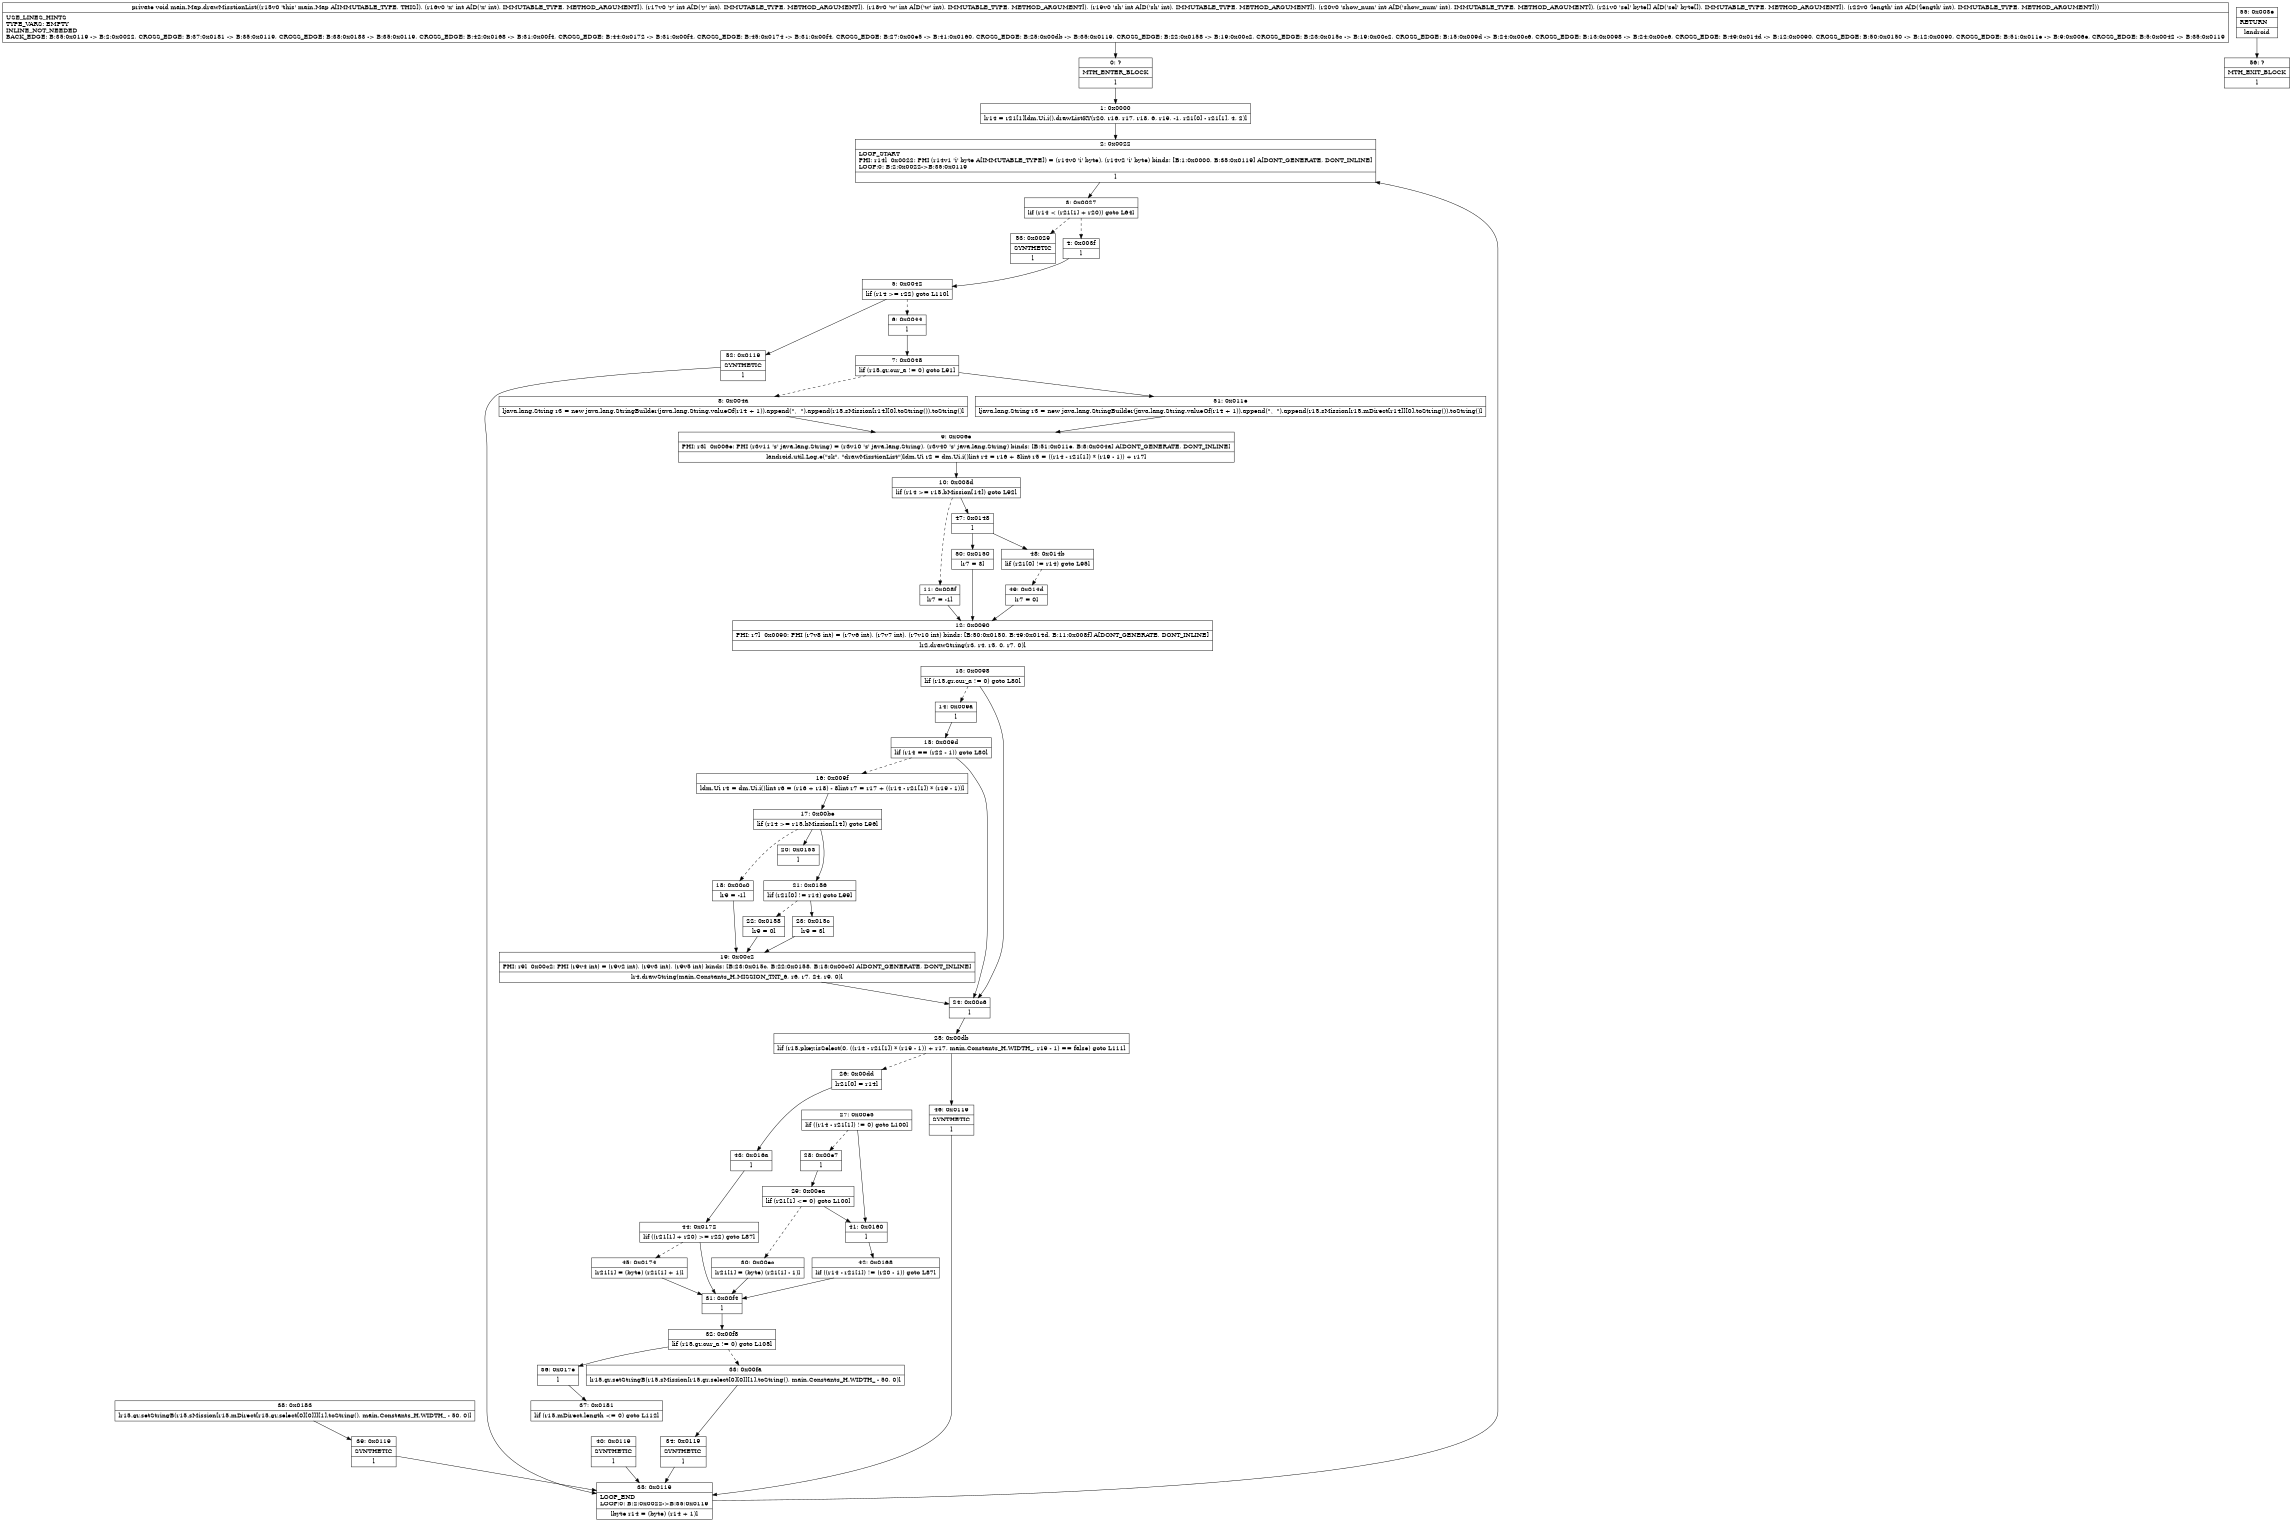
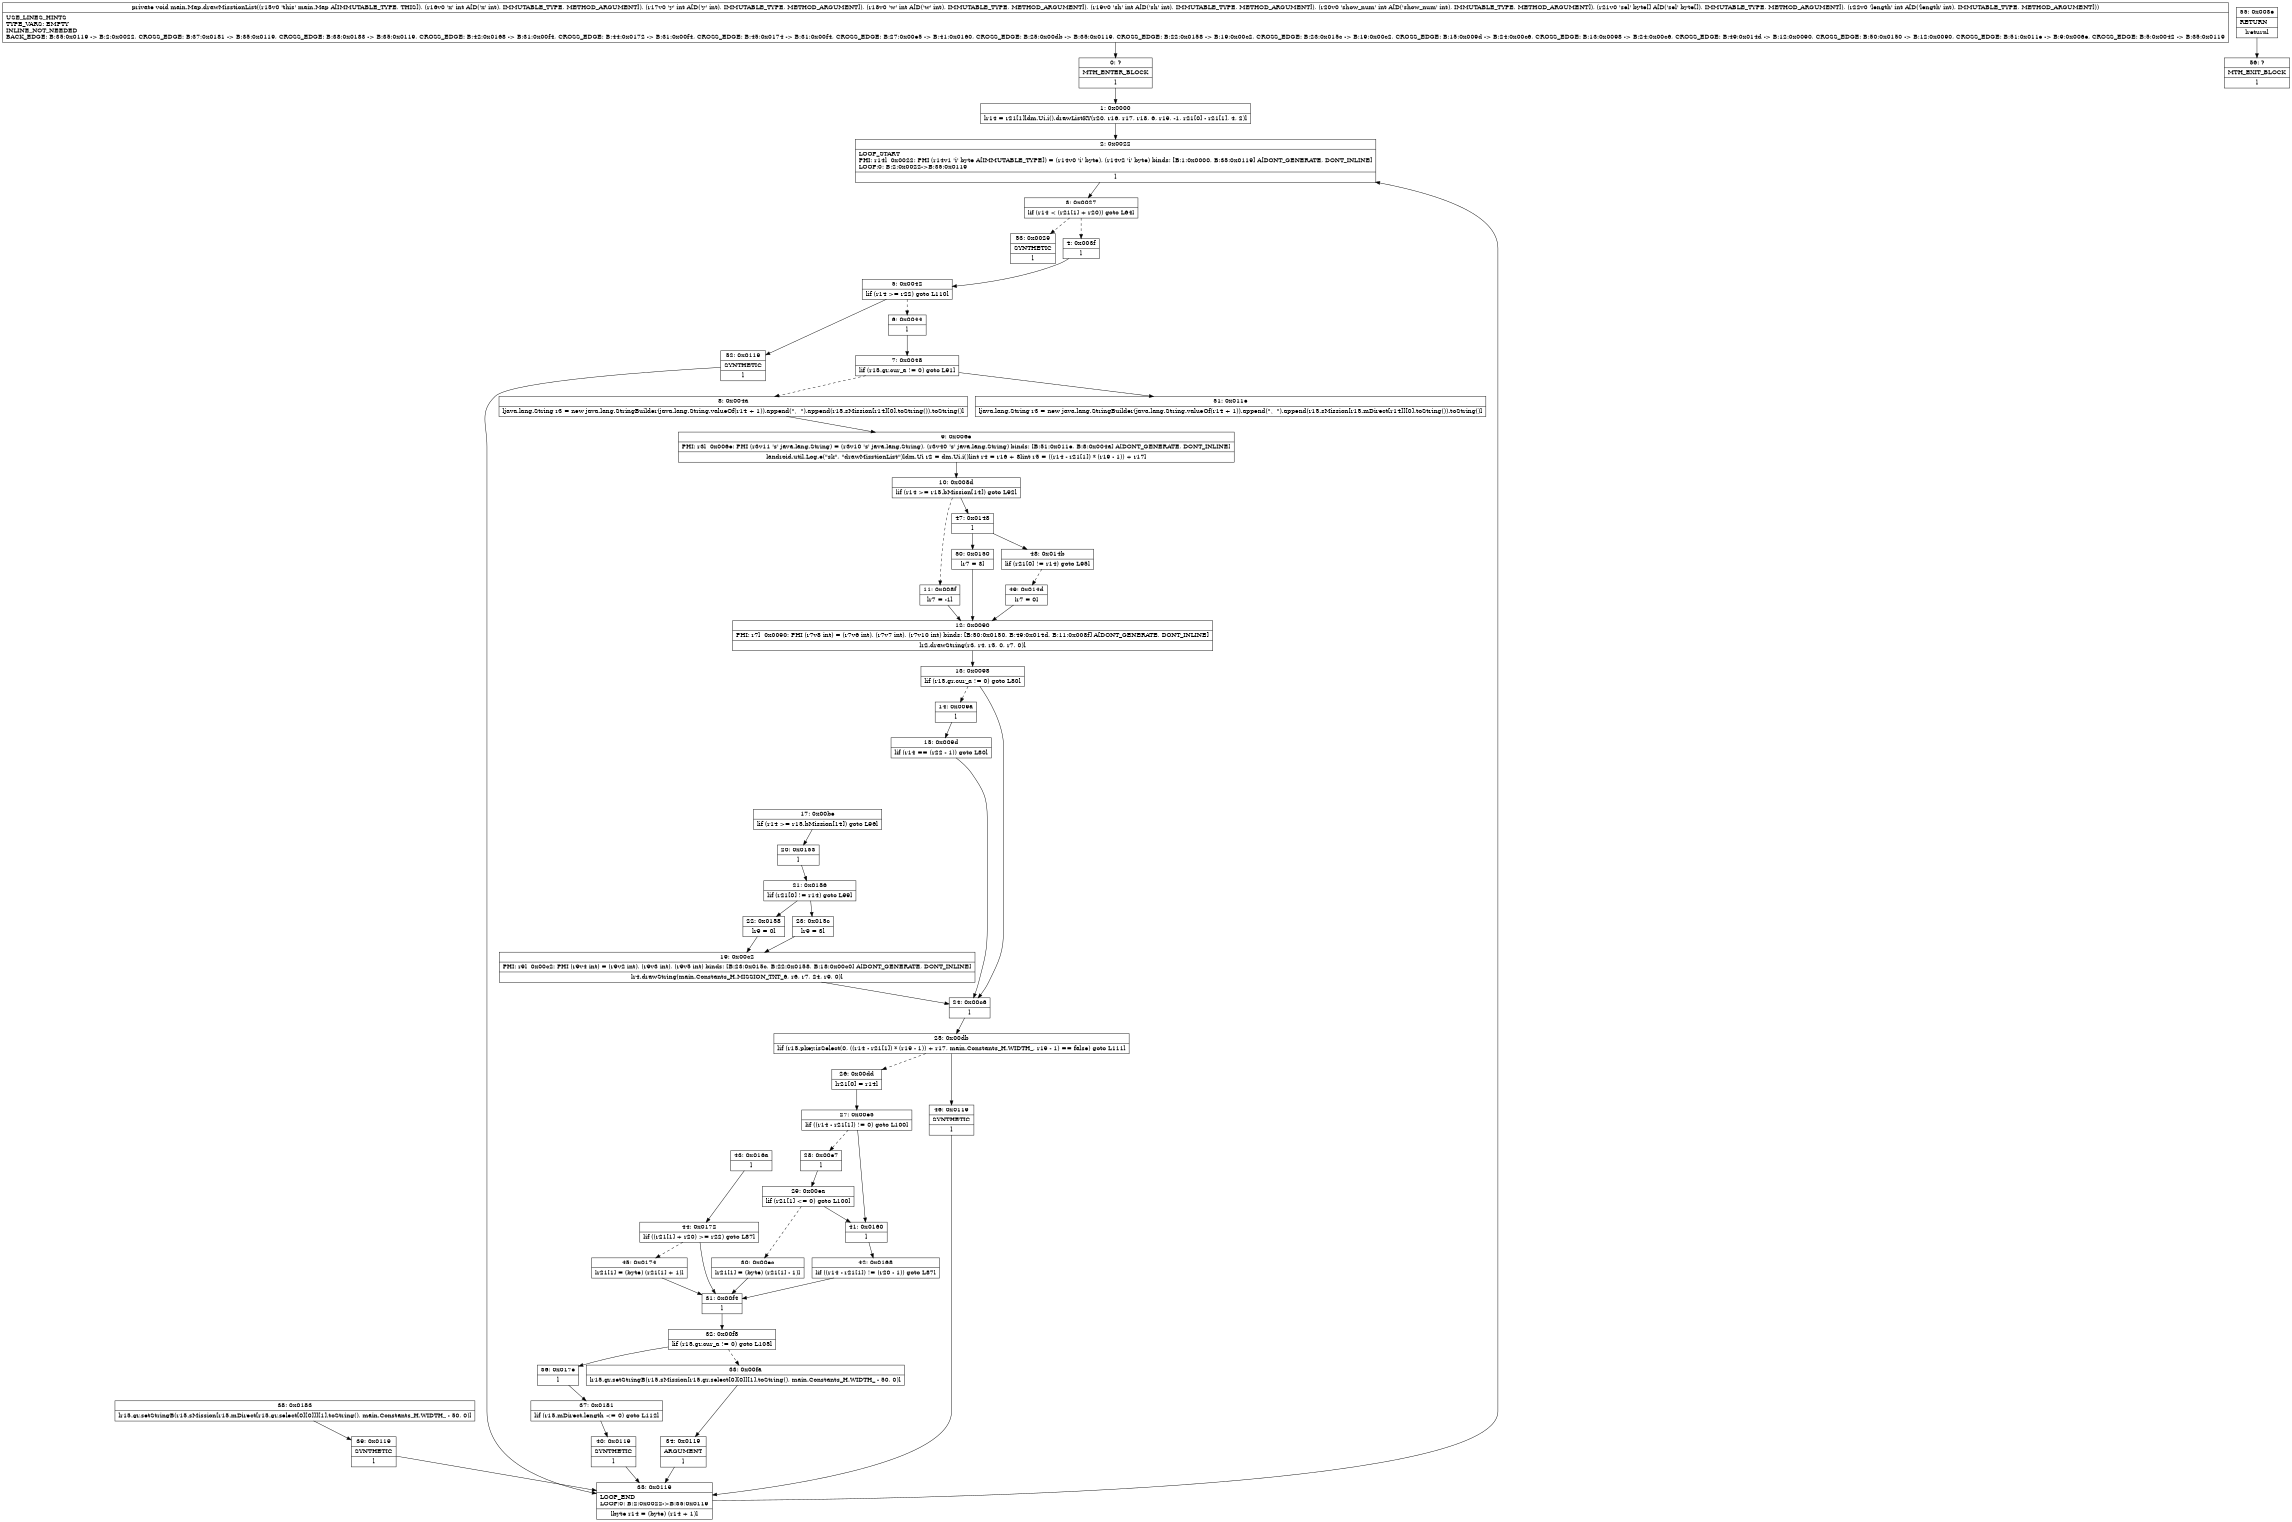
(2257, 33) -> (2257, 33)
(1113, 424) -> none
none -> (973, 656)
(832, 784) -> none
(824, 854) -> (803, 871)
(733, 891) -> none
(789, 907) -> (789, 907)
(791, 1111) -> (857, 1098)
none -> (603, 1427)
(683, 1451) -> (683, 1451)
